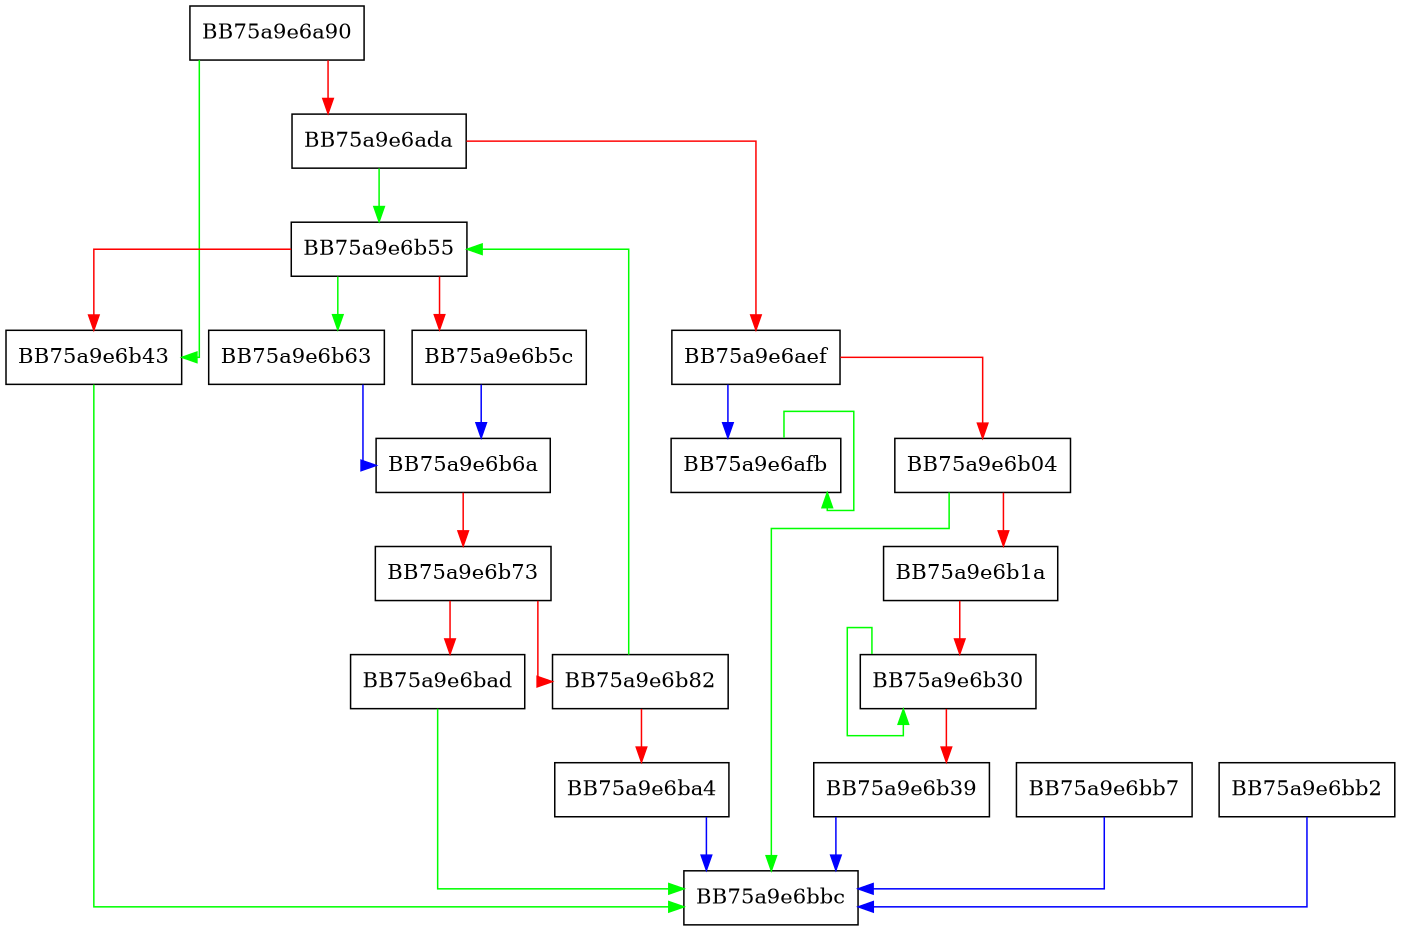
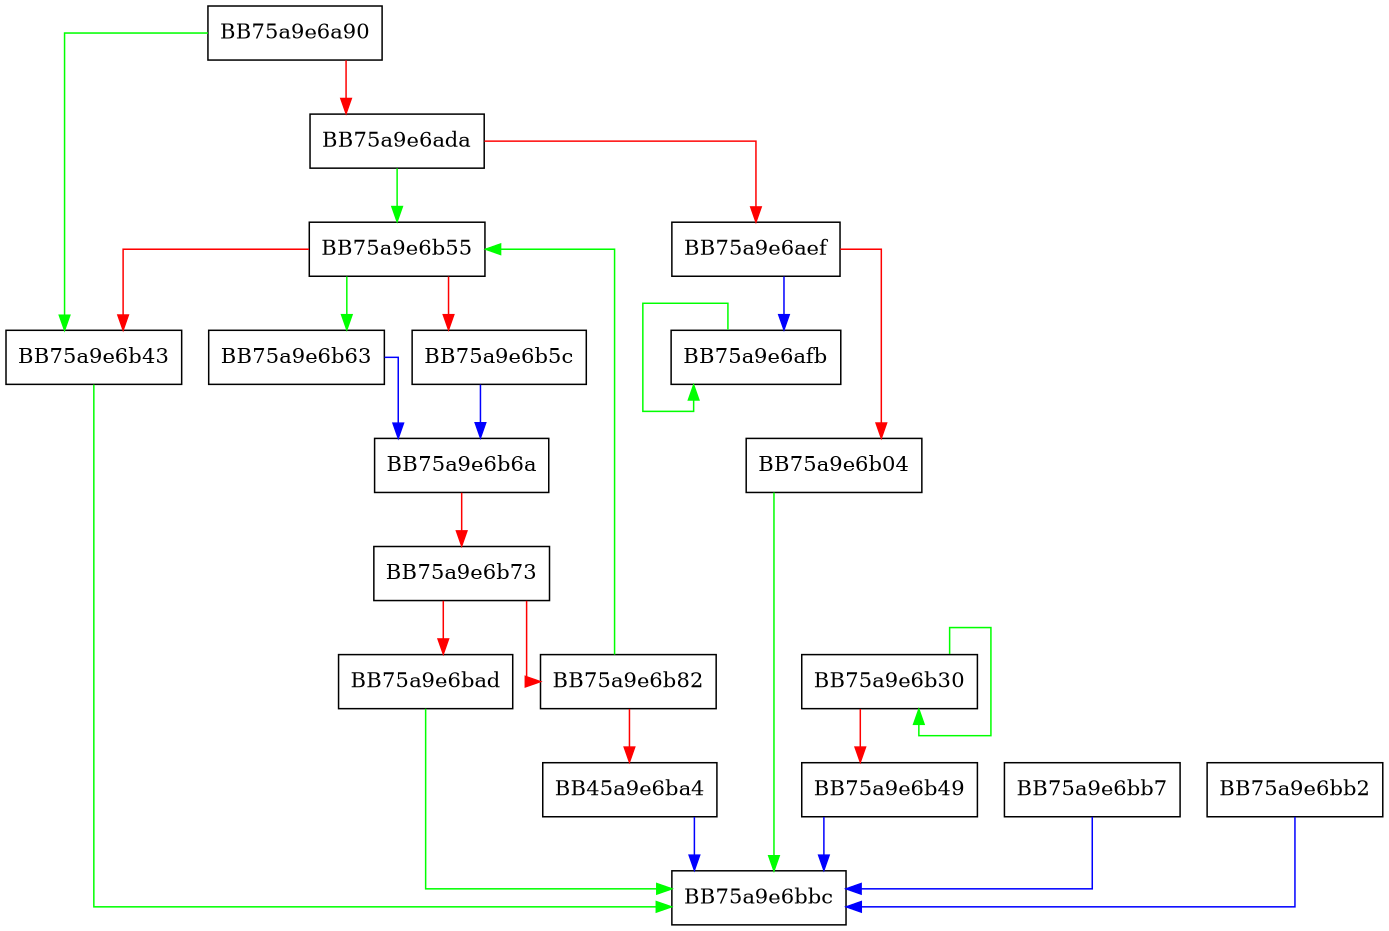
(971, 574) -> none
(642, 790) -> (630, 790)
(902, 790) -> (890, 790)
